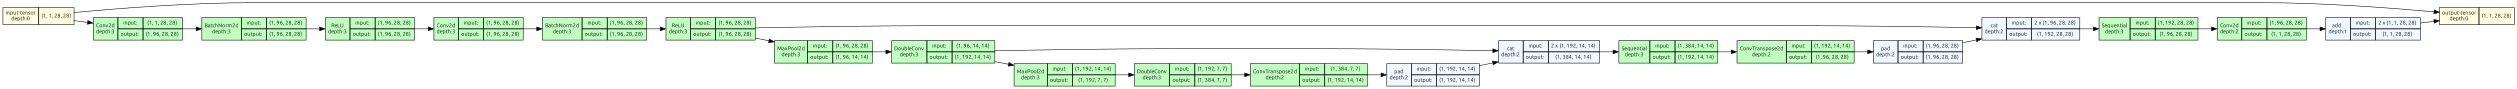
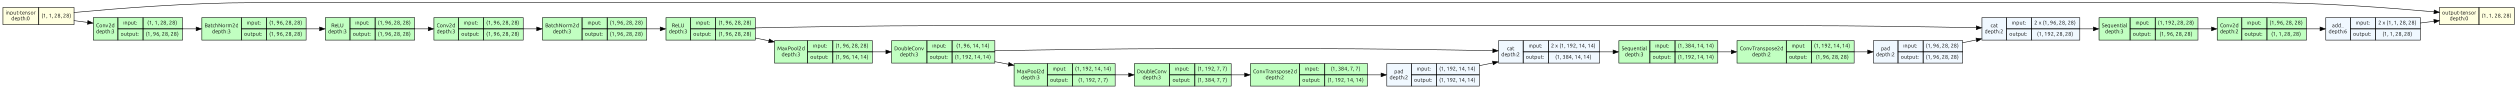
(2338, 32) -> (2338, 32)
